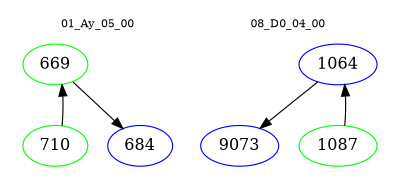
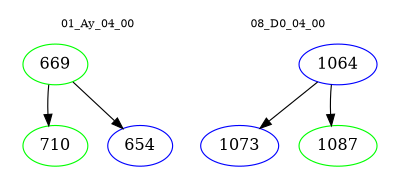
(98, 24) -> (98, 24)
(63, 111) -> (48, 99)
(346, 111) -> (330, 99)
(140, 146) -> (140, 146)
(240, 146) -> (240, 146)
